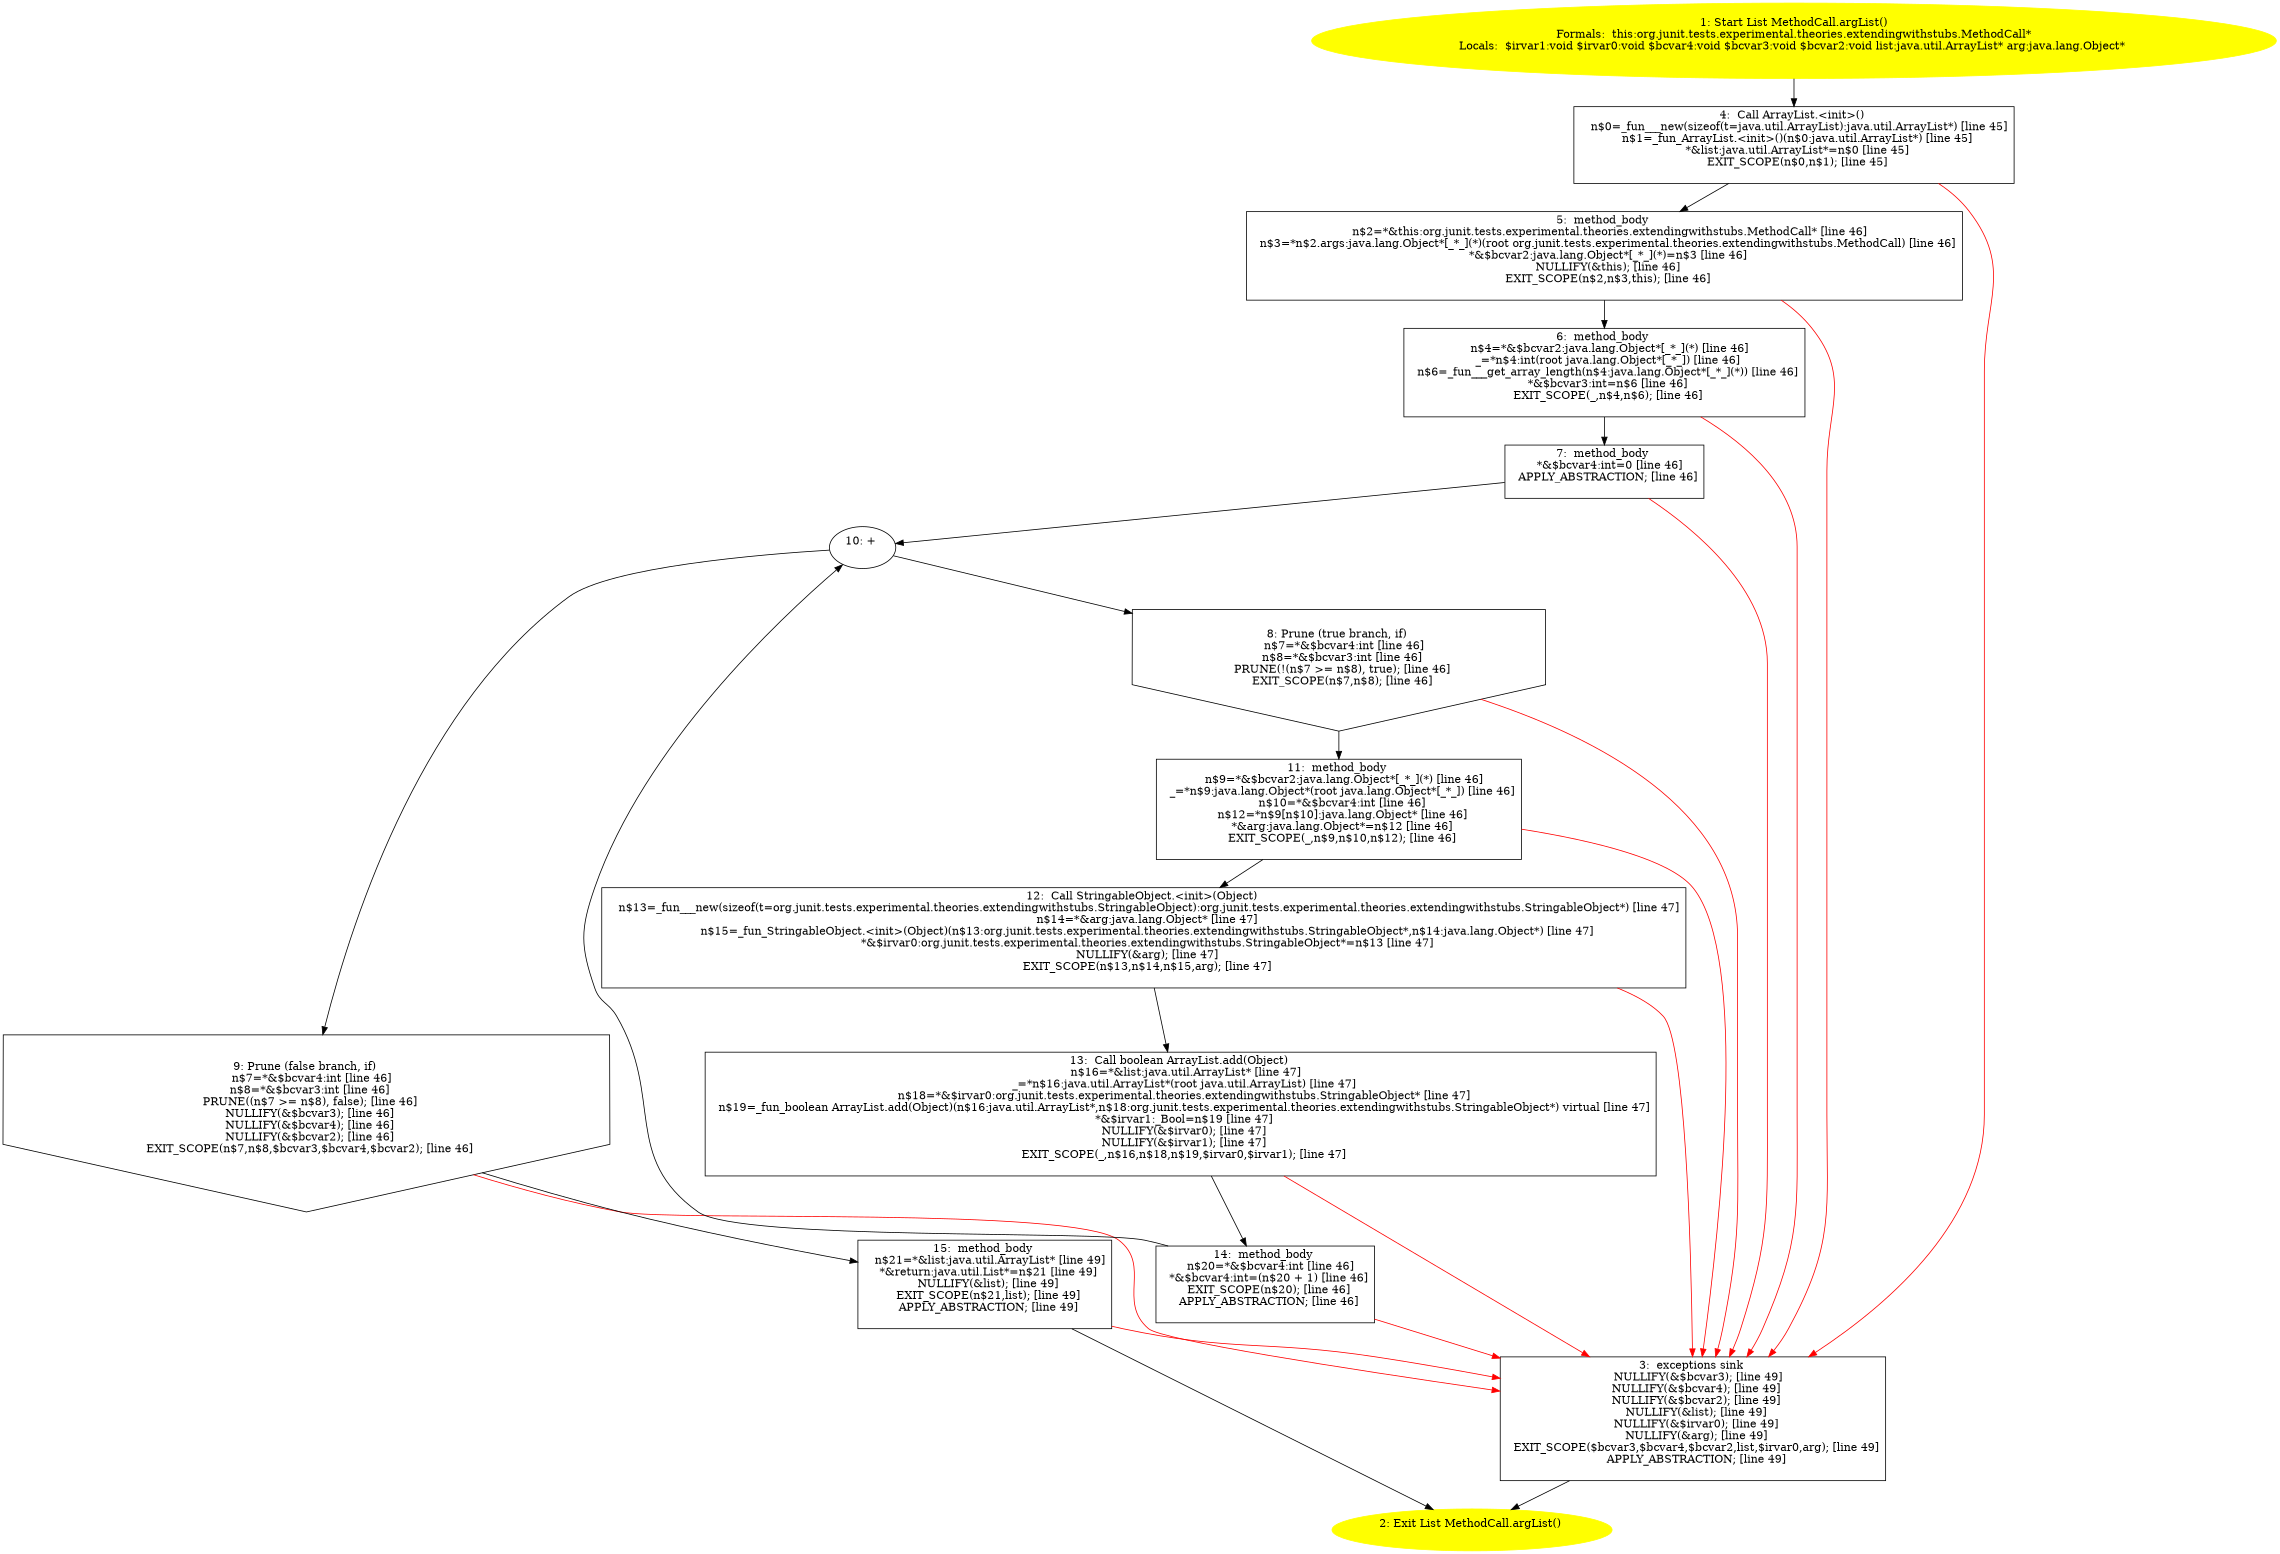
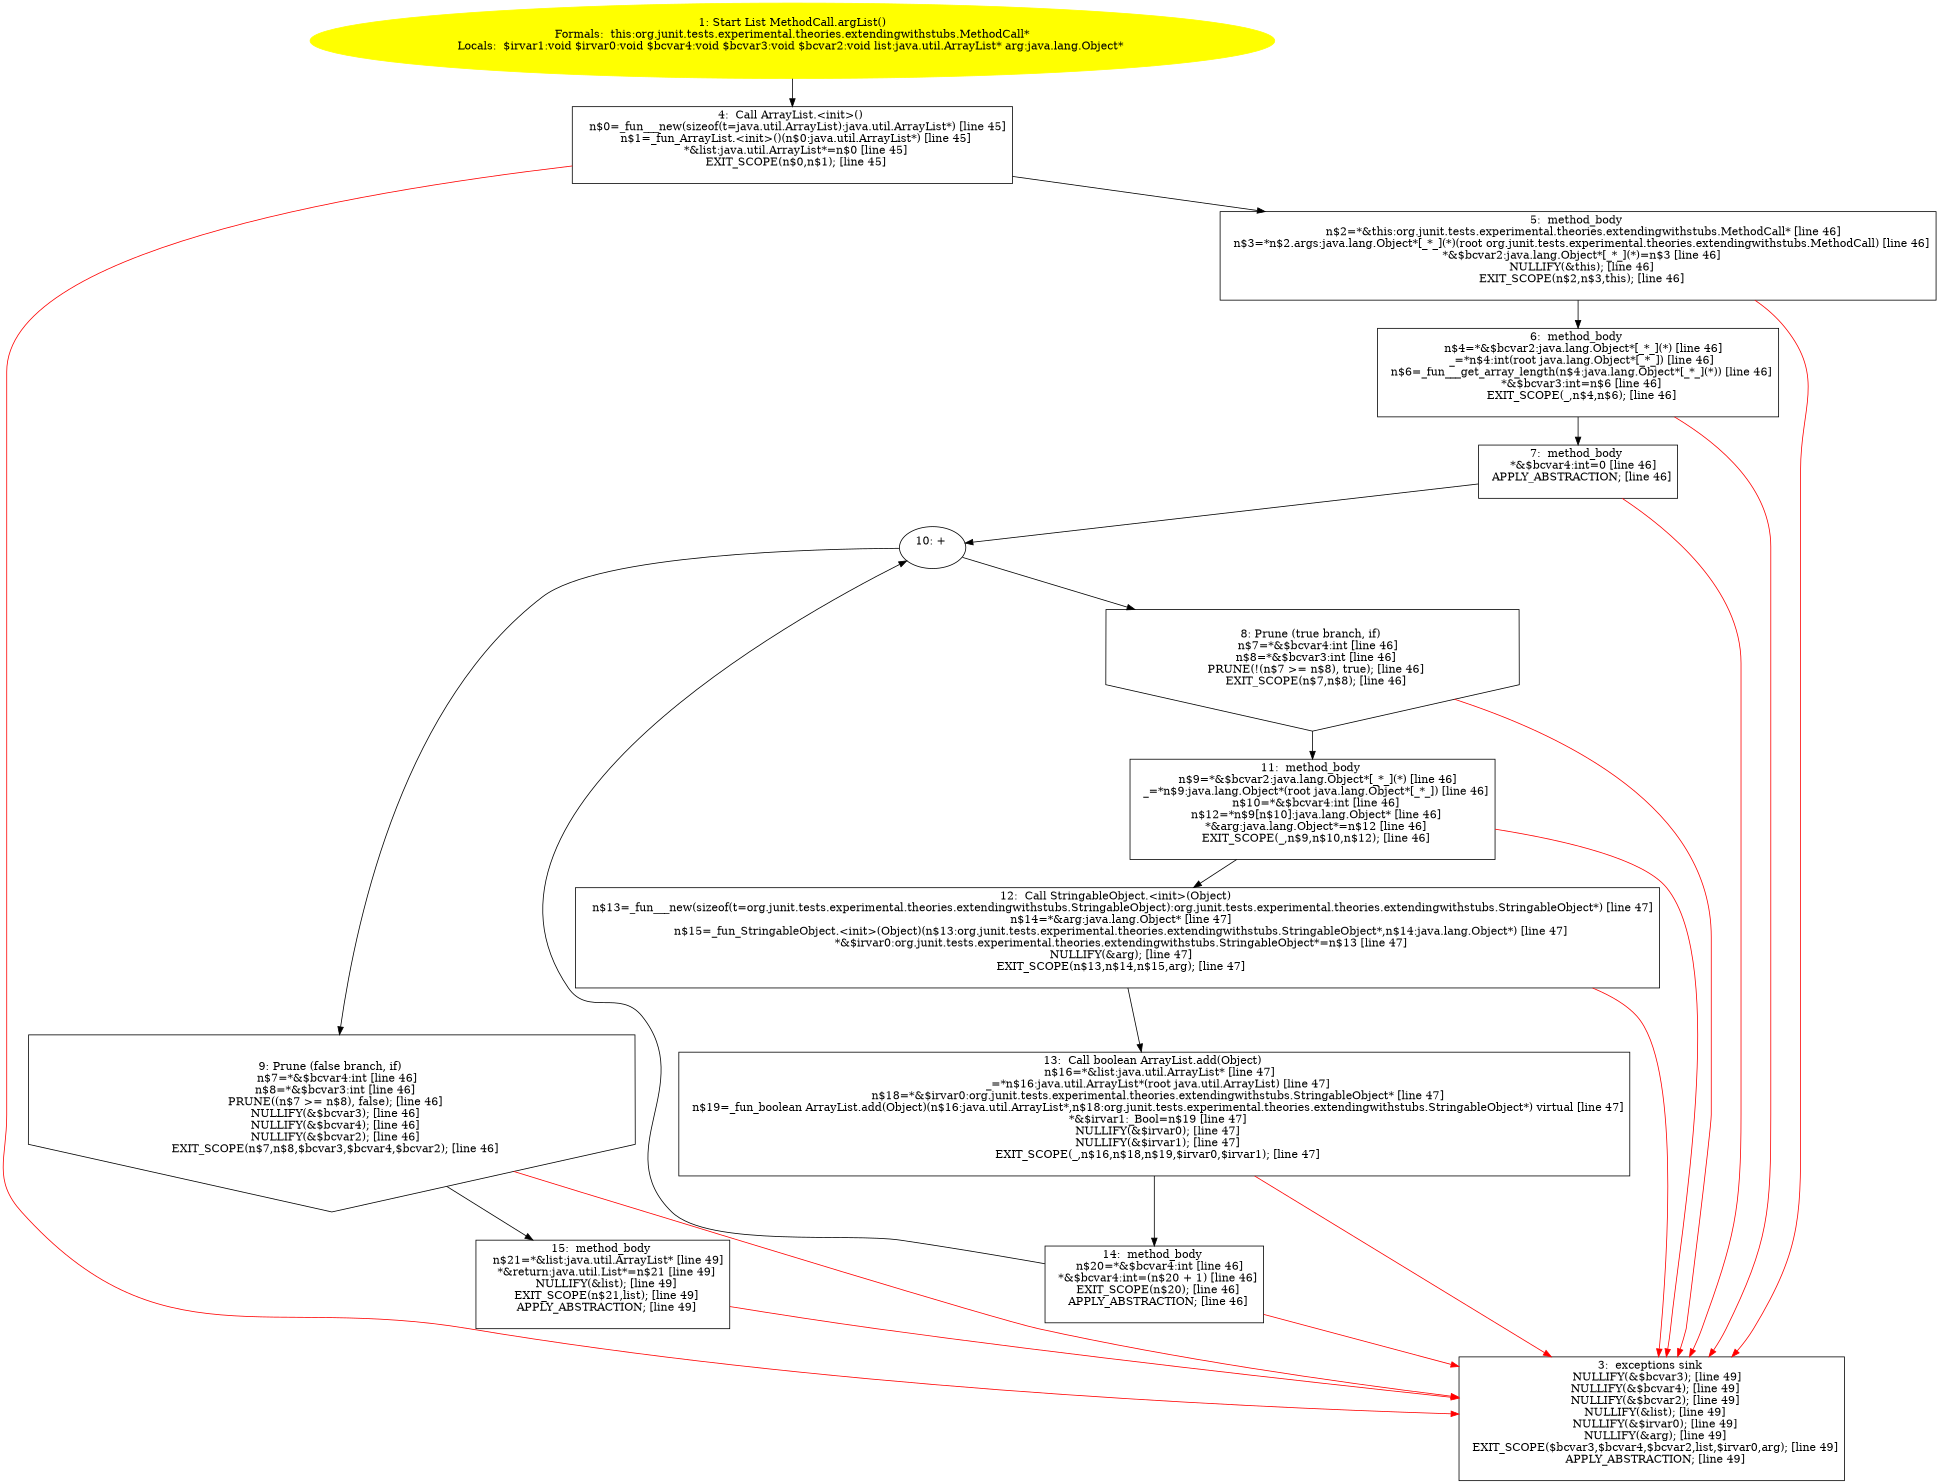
(1472, 1530) -> none
